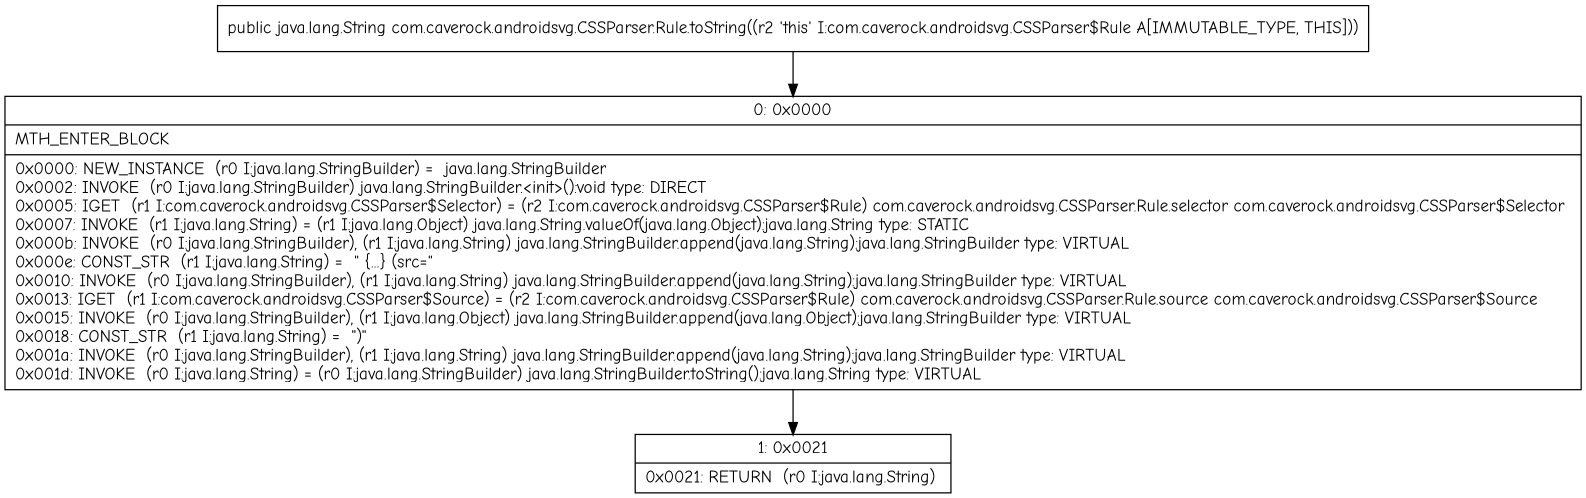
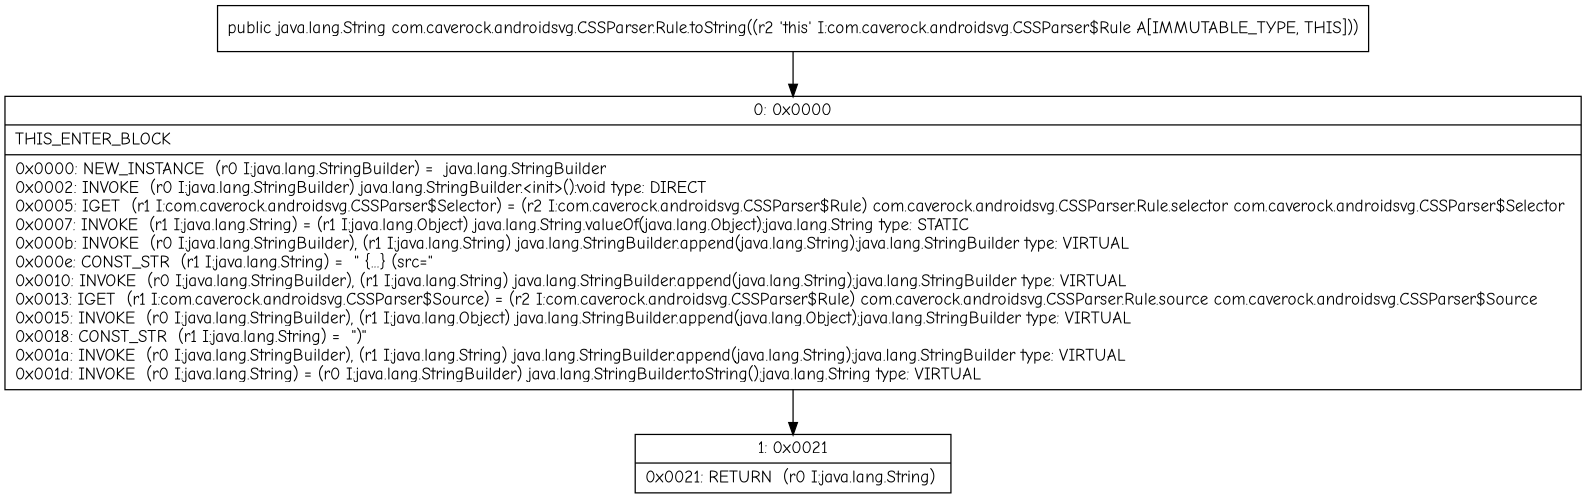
(92, 139) -> (93, 139)
